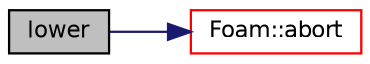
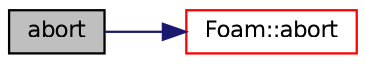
(59, 32) -> (57, 32)
